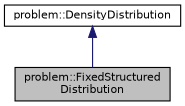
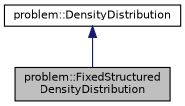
(93, 84) -> (93, 84)
